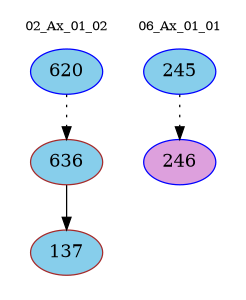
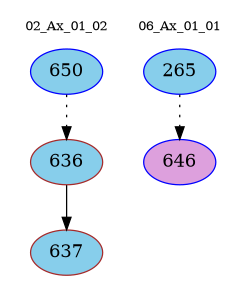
(67, 72) -> (67, 72)
(180, 72) -> (180, 72)
(180, 162) -> (180, 162)
(67, 253) -> (67, 253)
